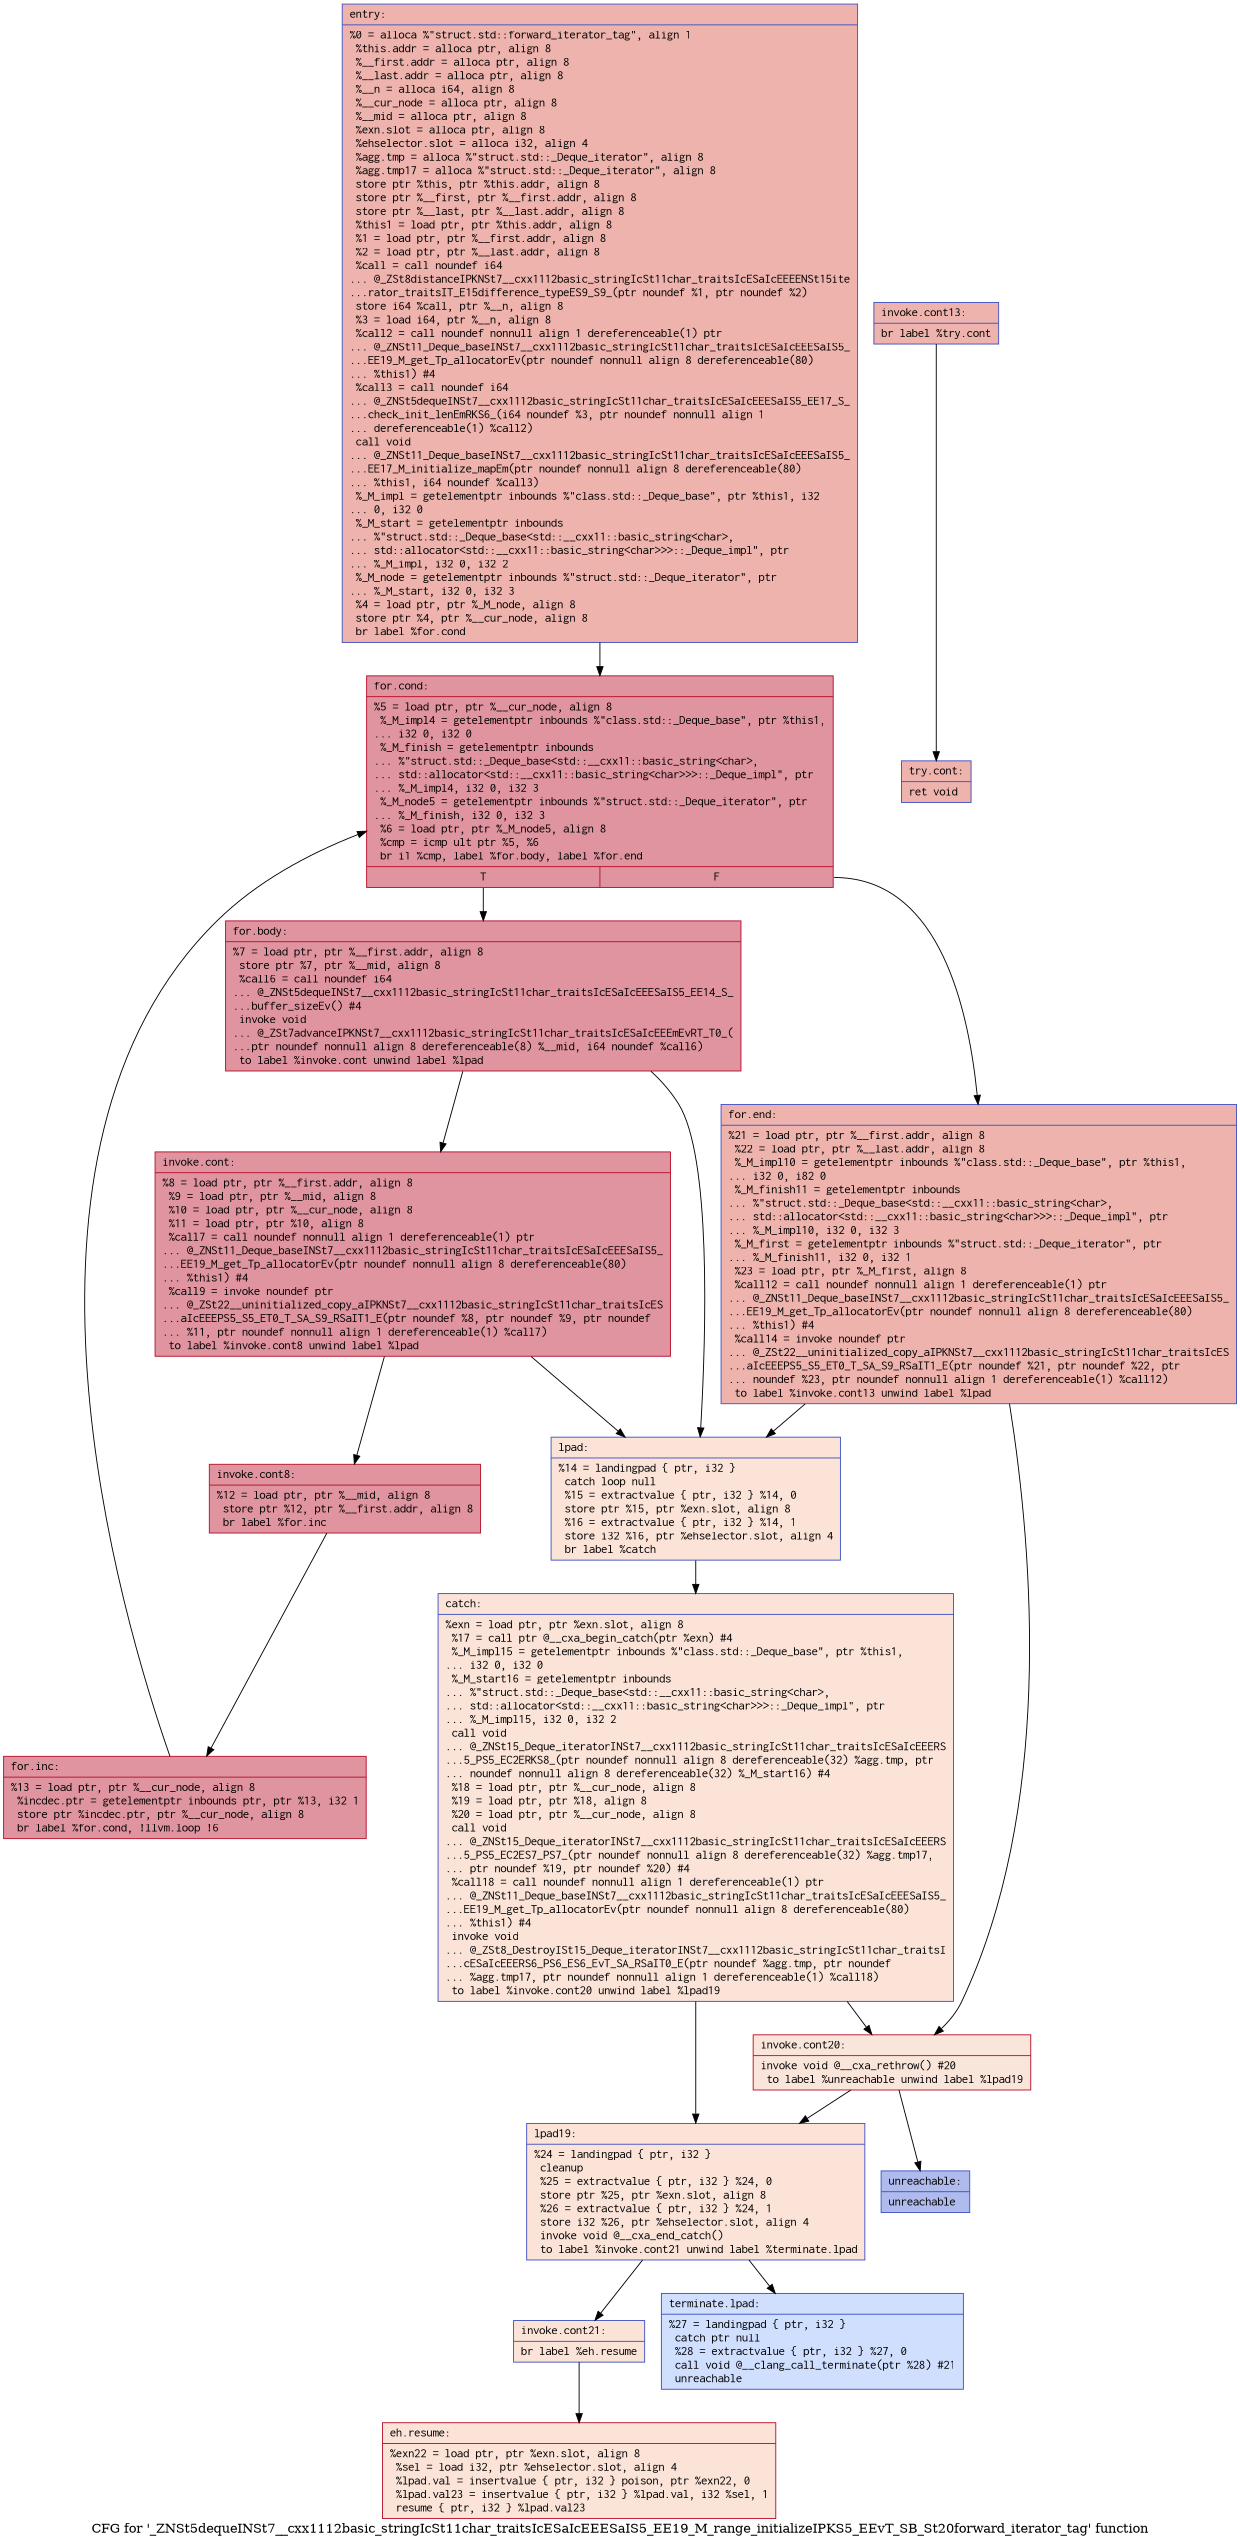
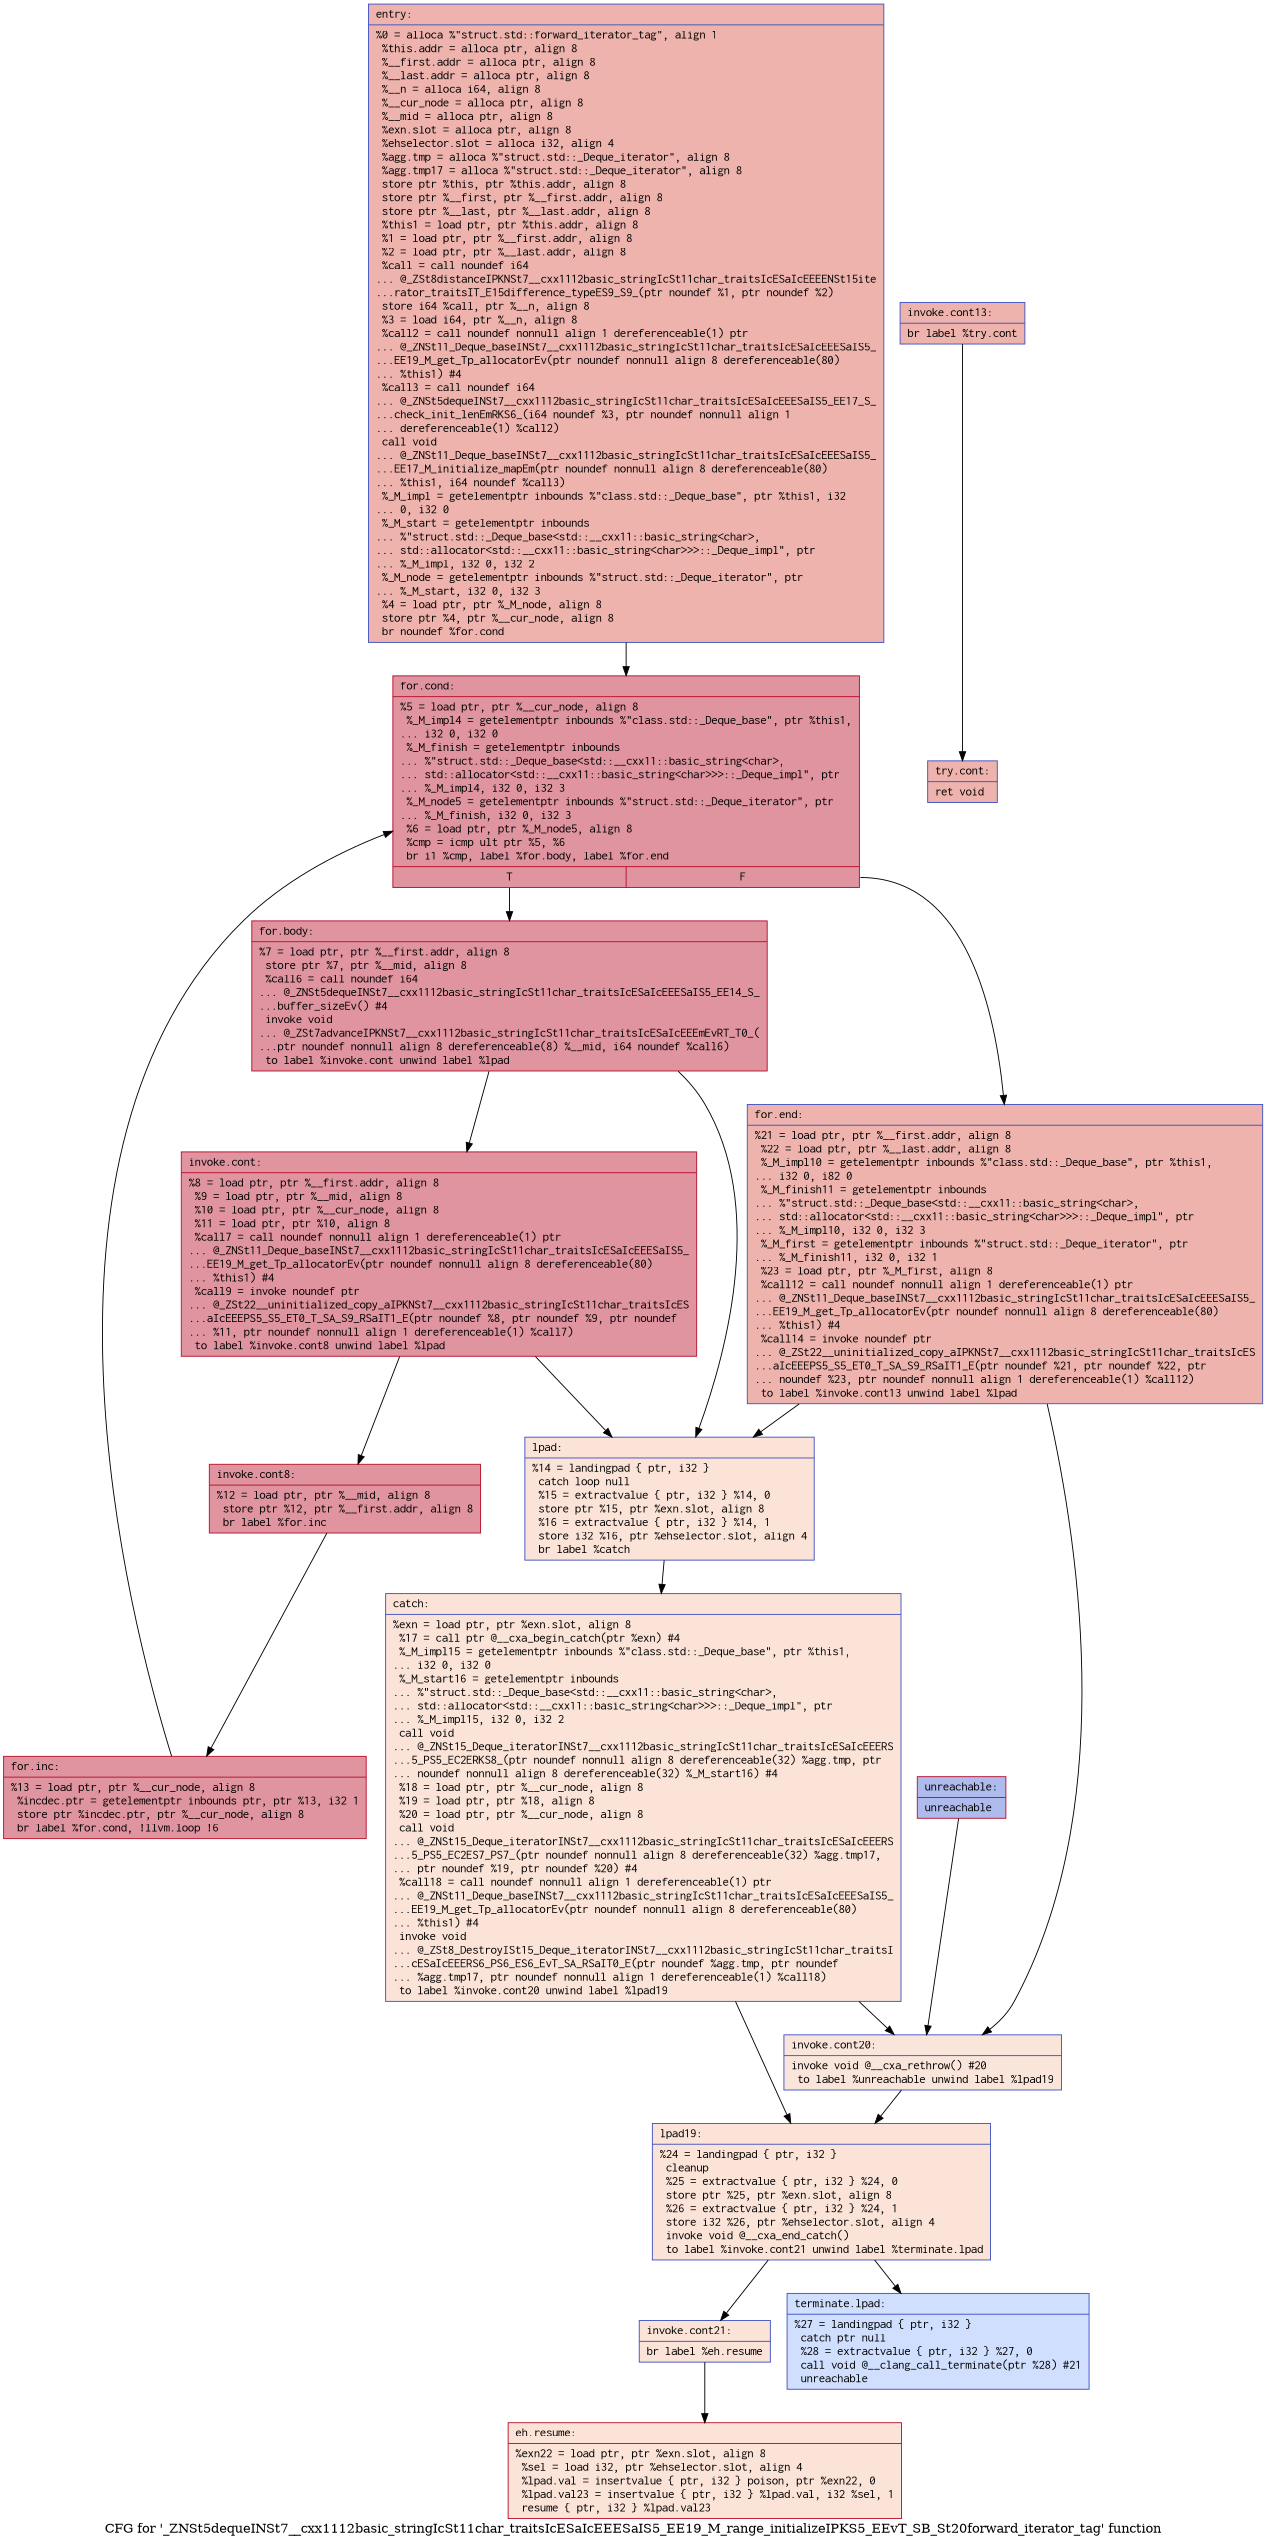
(408, 632) -> (440, 632)
(892, 2062) -> (923, 2062)
(908, 2126) -> (943, 1922)
(925, 2192) -> (962, 1797)
